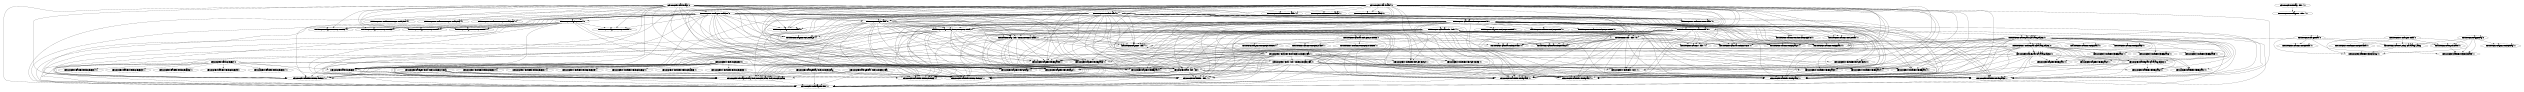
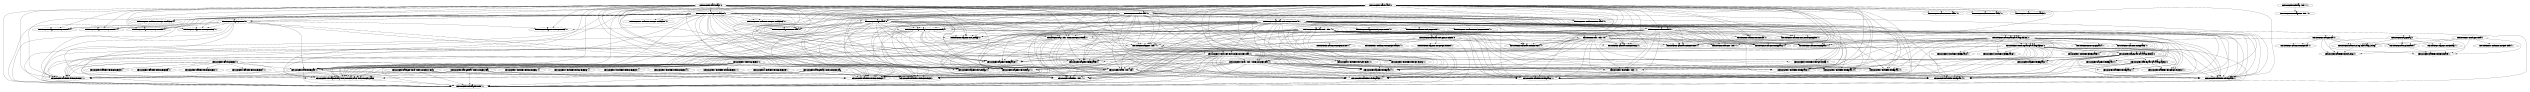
(1693, 30) -> (1660, 30)
(2086, 46) -> (2090, 46)
(176, 70) -> none
(343, 70) -> (304, 70)
(2191, 70) -> (2166, 70)
